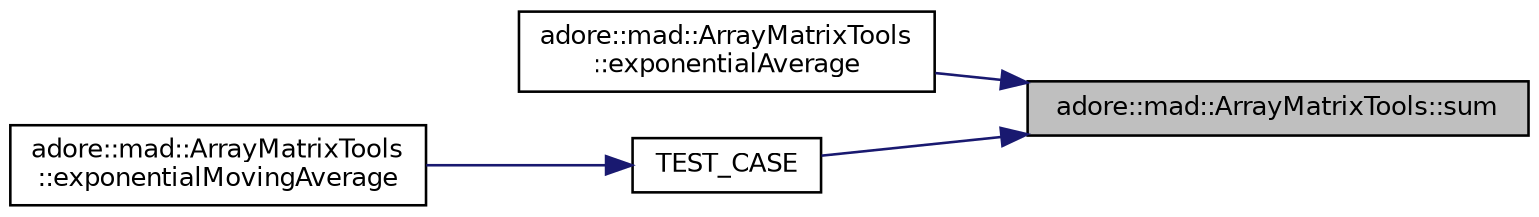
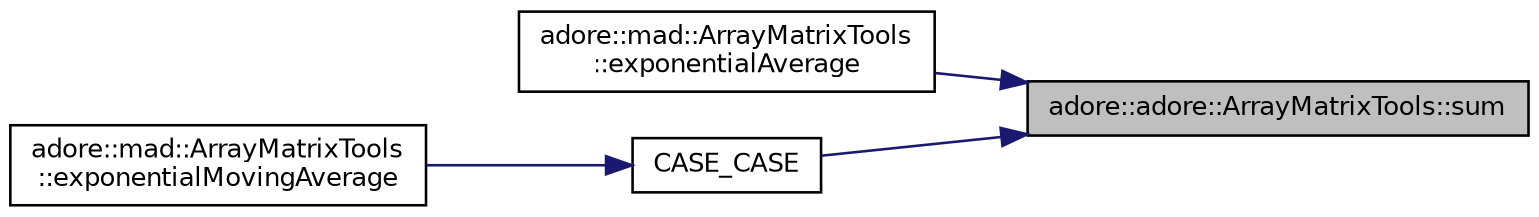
(1278, 108) -> (1278, 108)
(727, 165) -> (727, 165)
